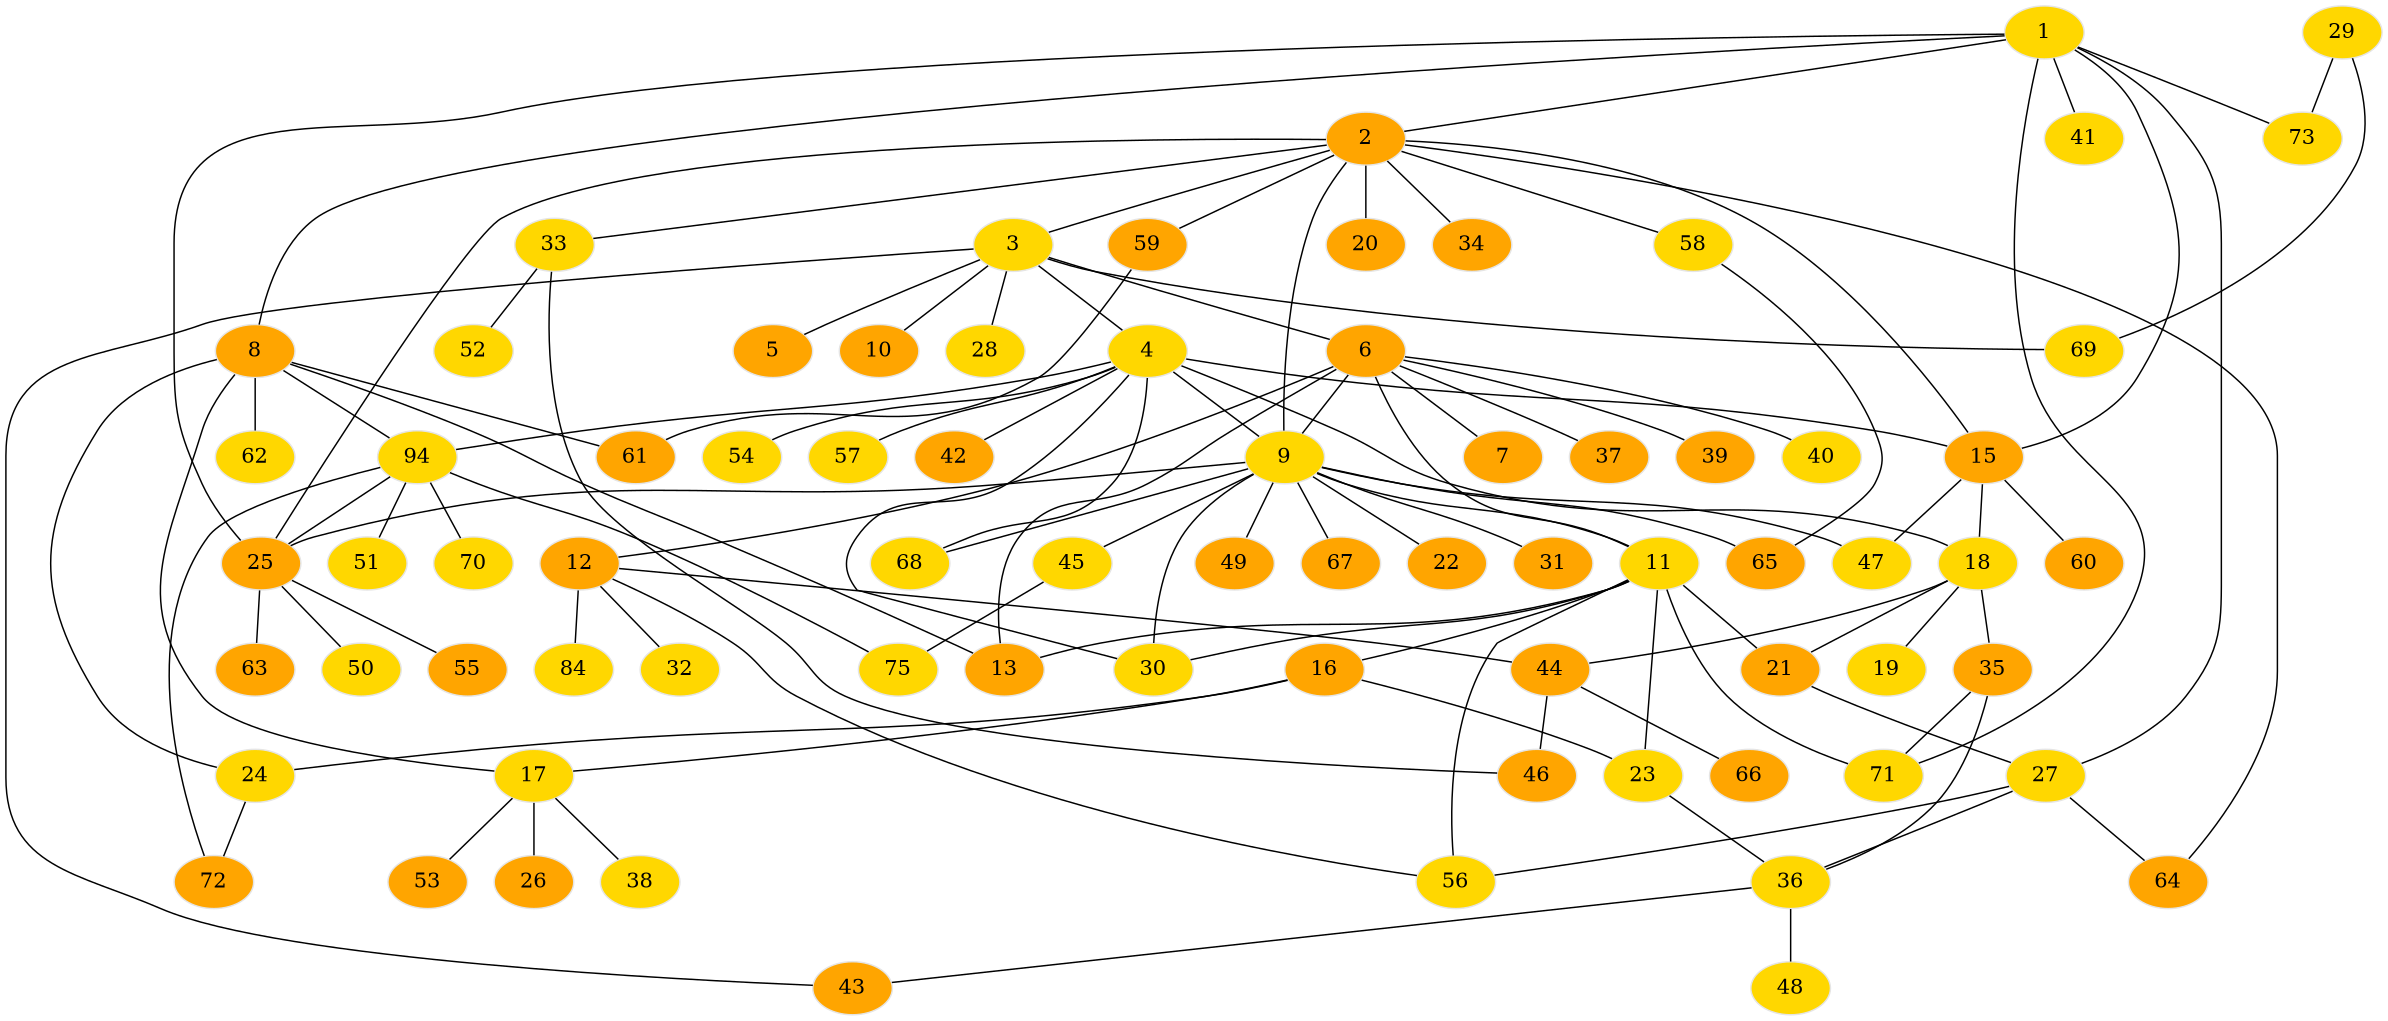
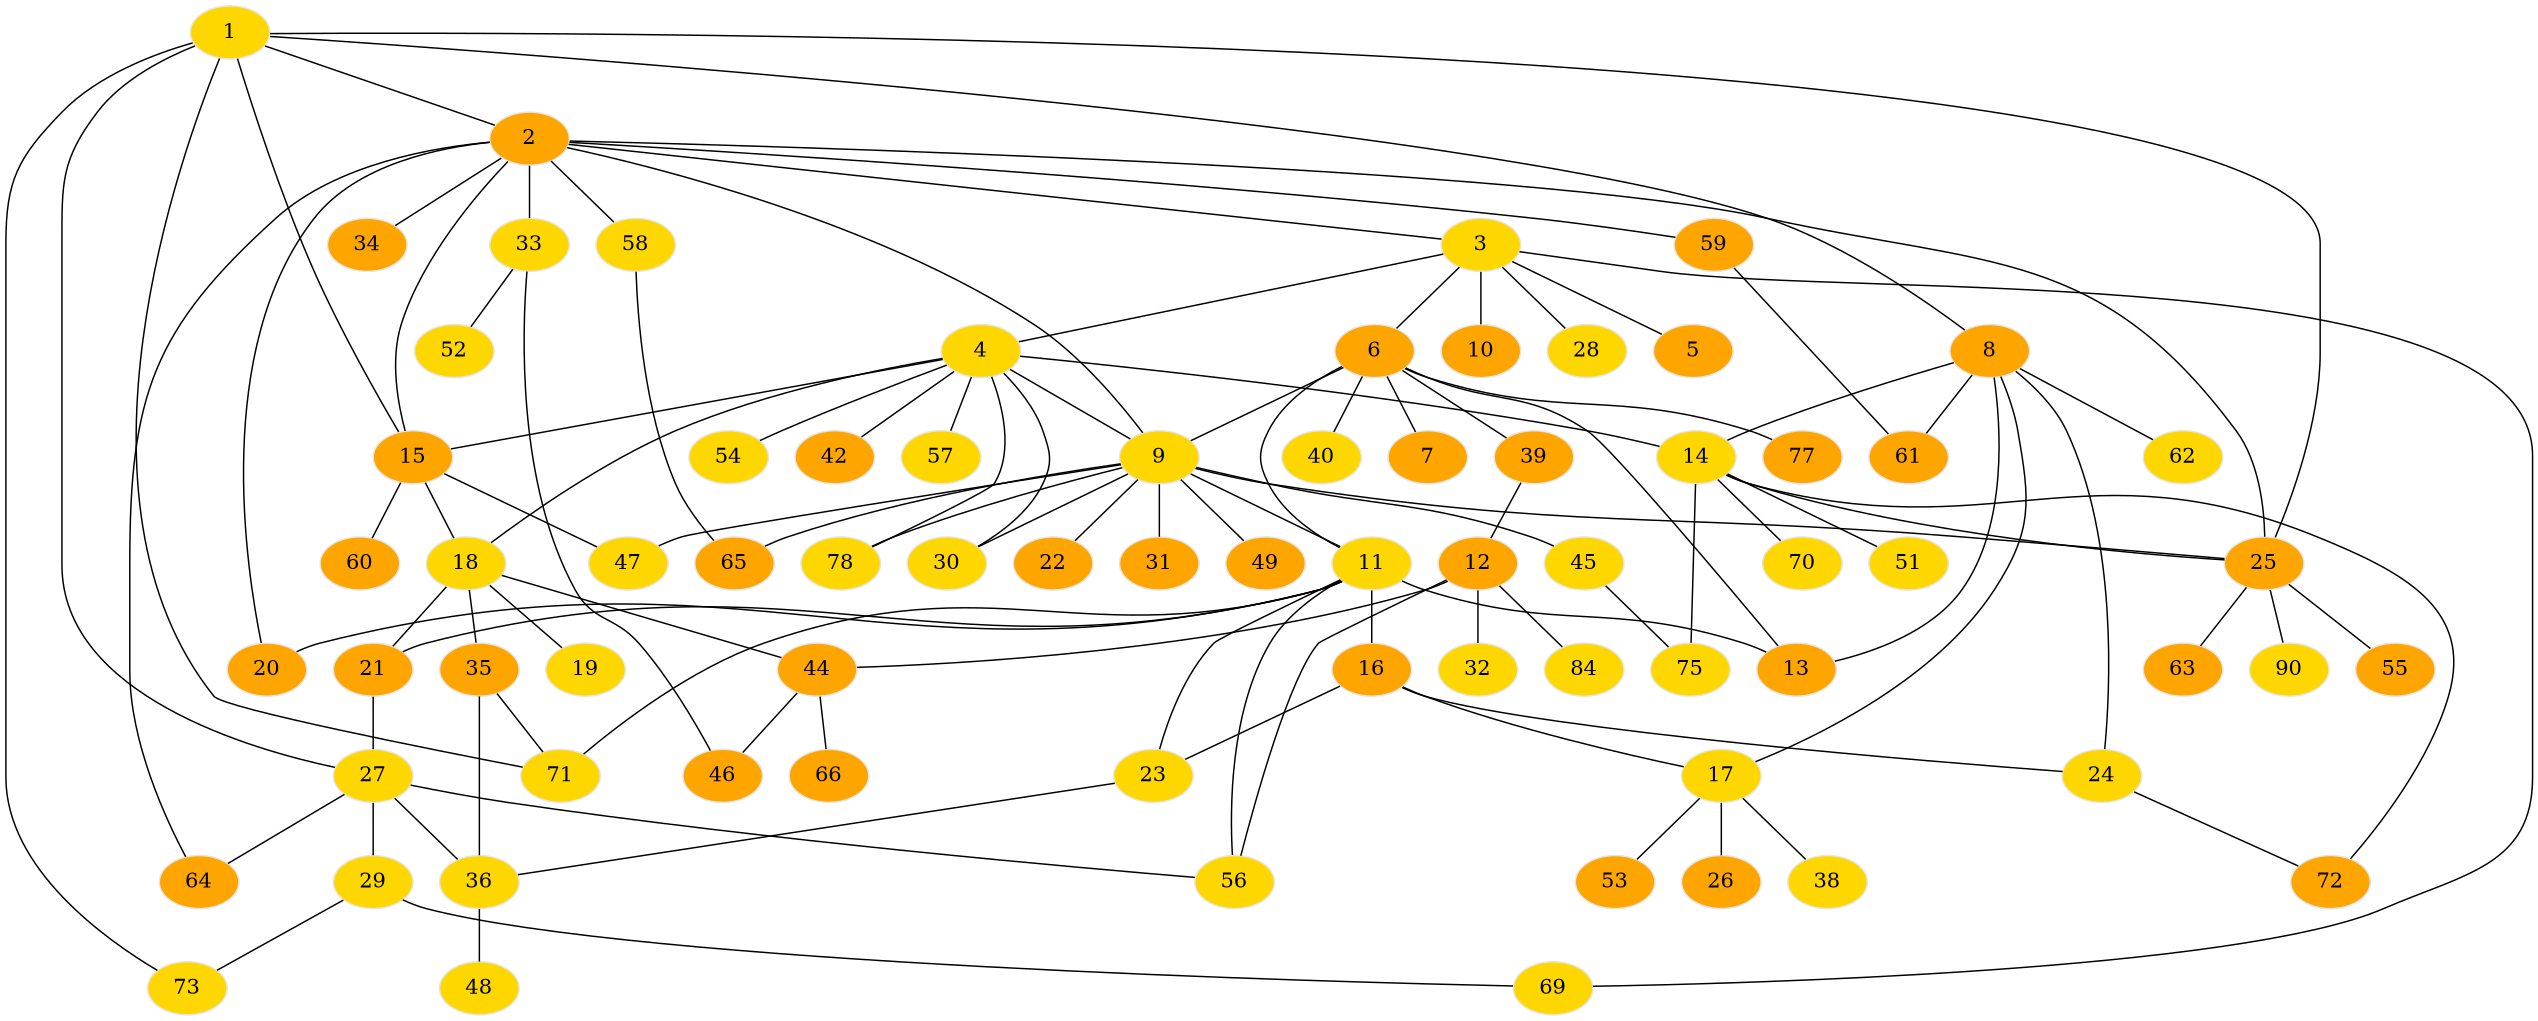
(2084, 139) -> none
(417, 457) -> (1696, 457)
(1609, 457) -> (1802, 457)
(1055, 470) -> (1510, 502)
(910, 563) -> (841, 563)
(1341, 563) -> none
(1411, 625) -> (556, 607)
(361, 670) -> (2289, 670)
none -> (373, 829)
(853, 988) -> none
